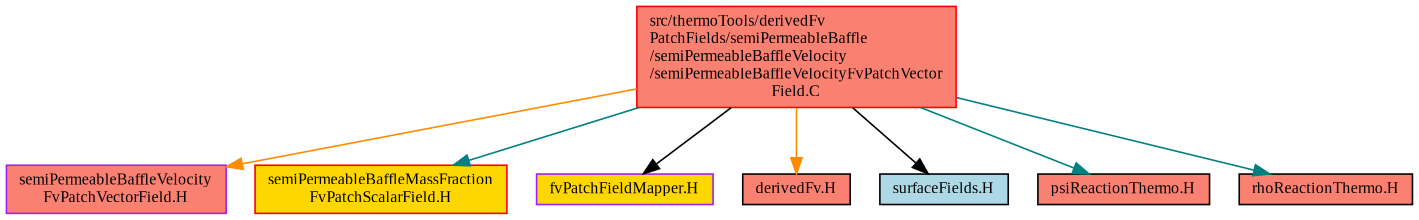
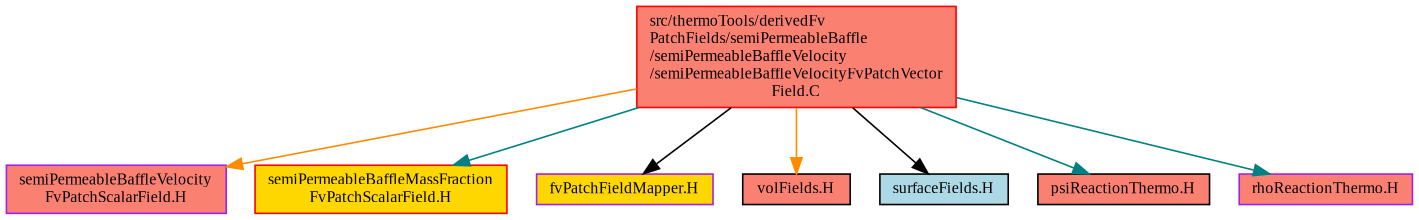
(116, 189) -> (116, 189)
(796, 189) -> (796, 189)
(1326, 189) -> (1326, 189)
